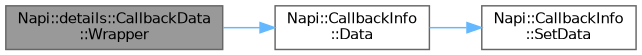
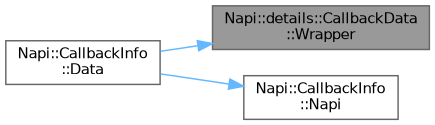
(241, 28) -> (179, 49)
(559, 28) -> (321, 98)
